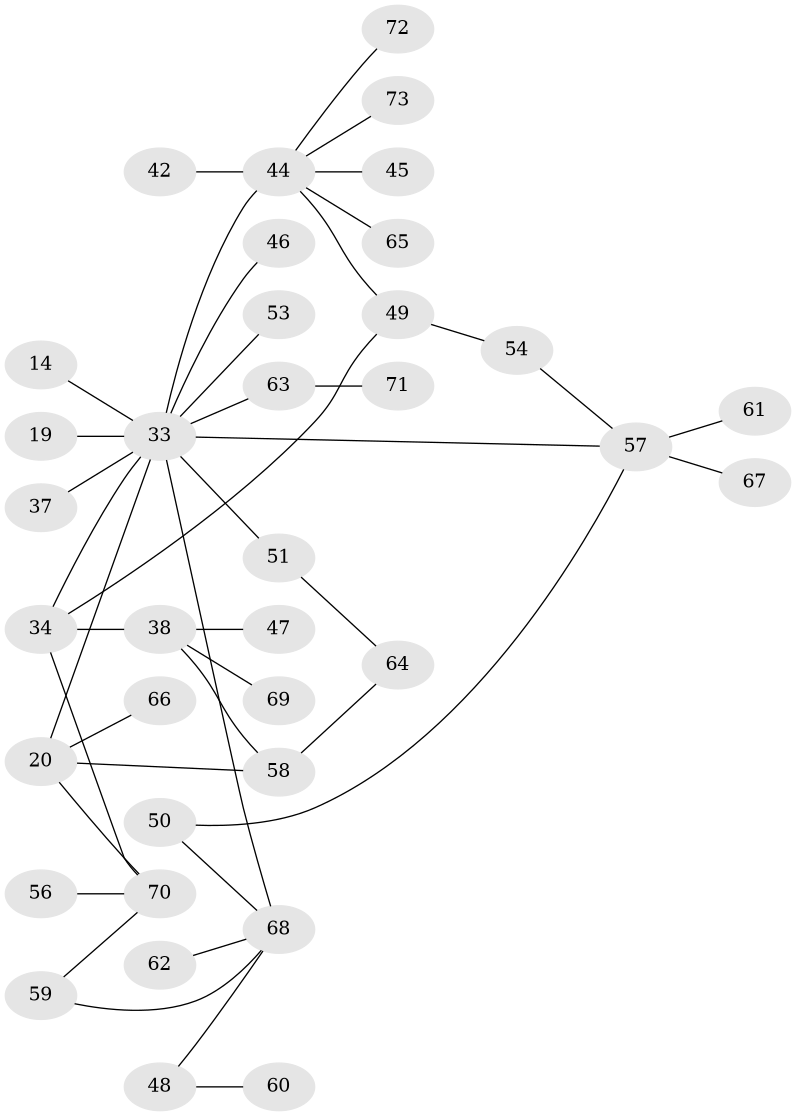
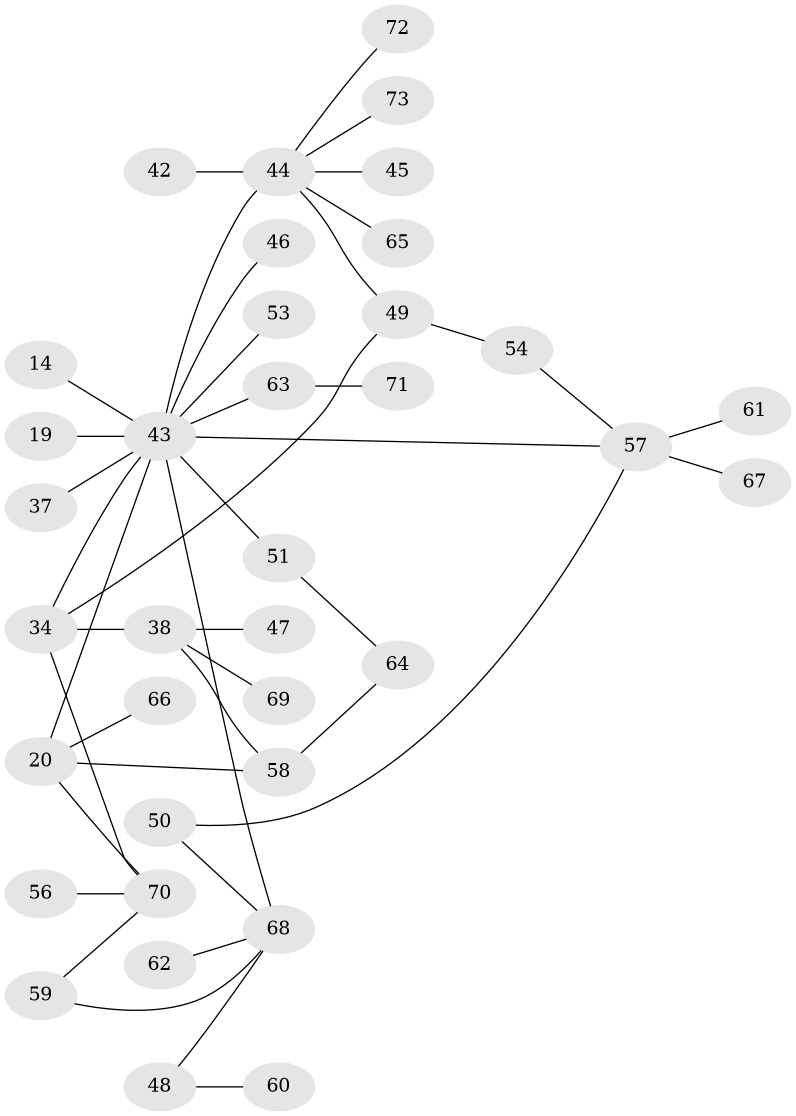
(160, 436) -> (160, 436)
